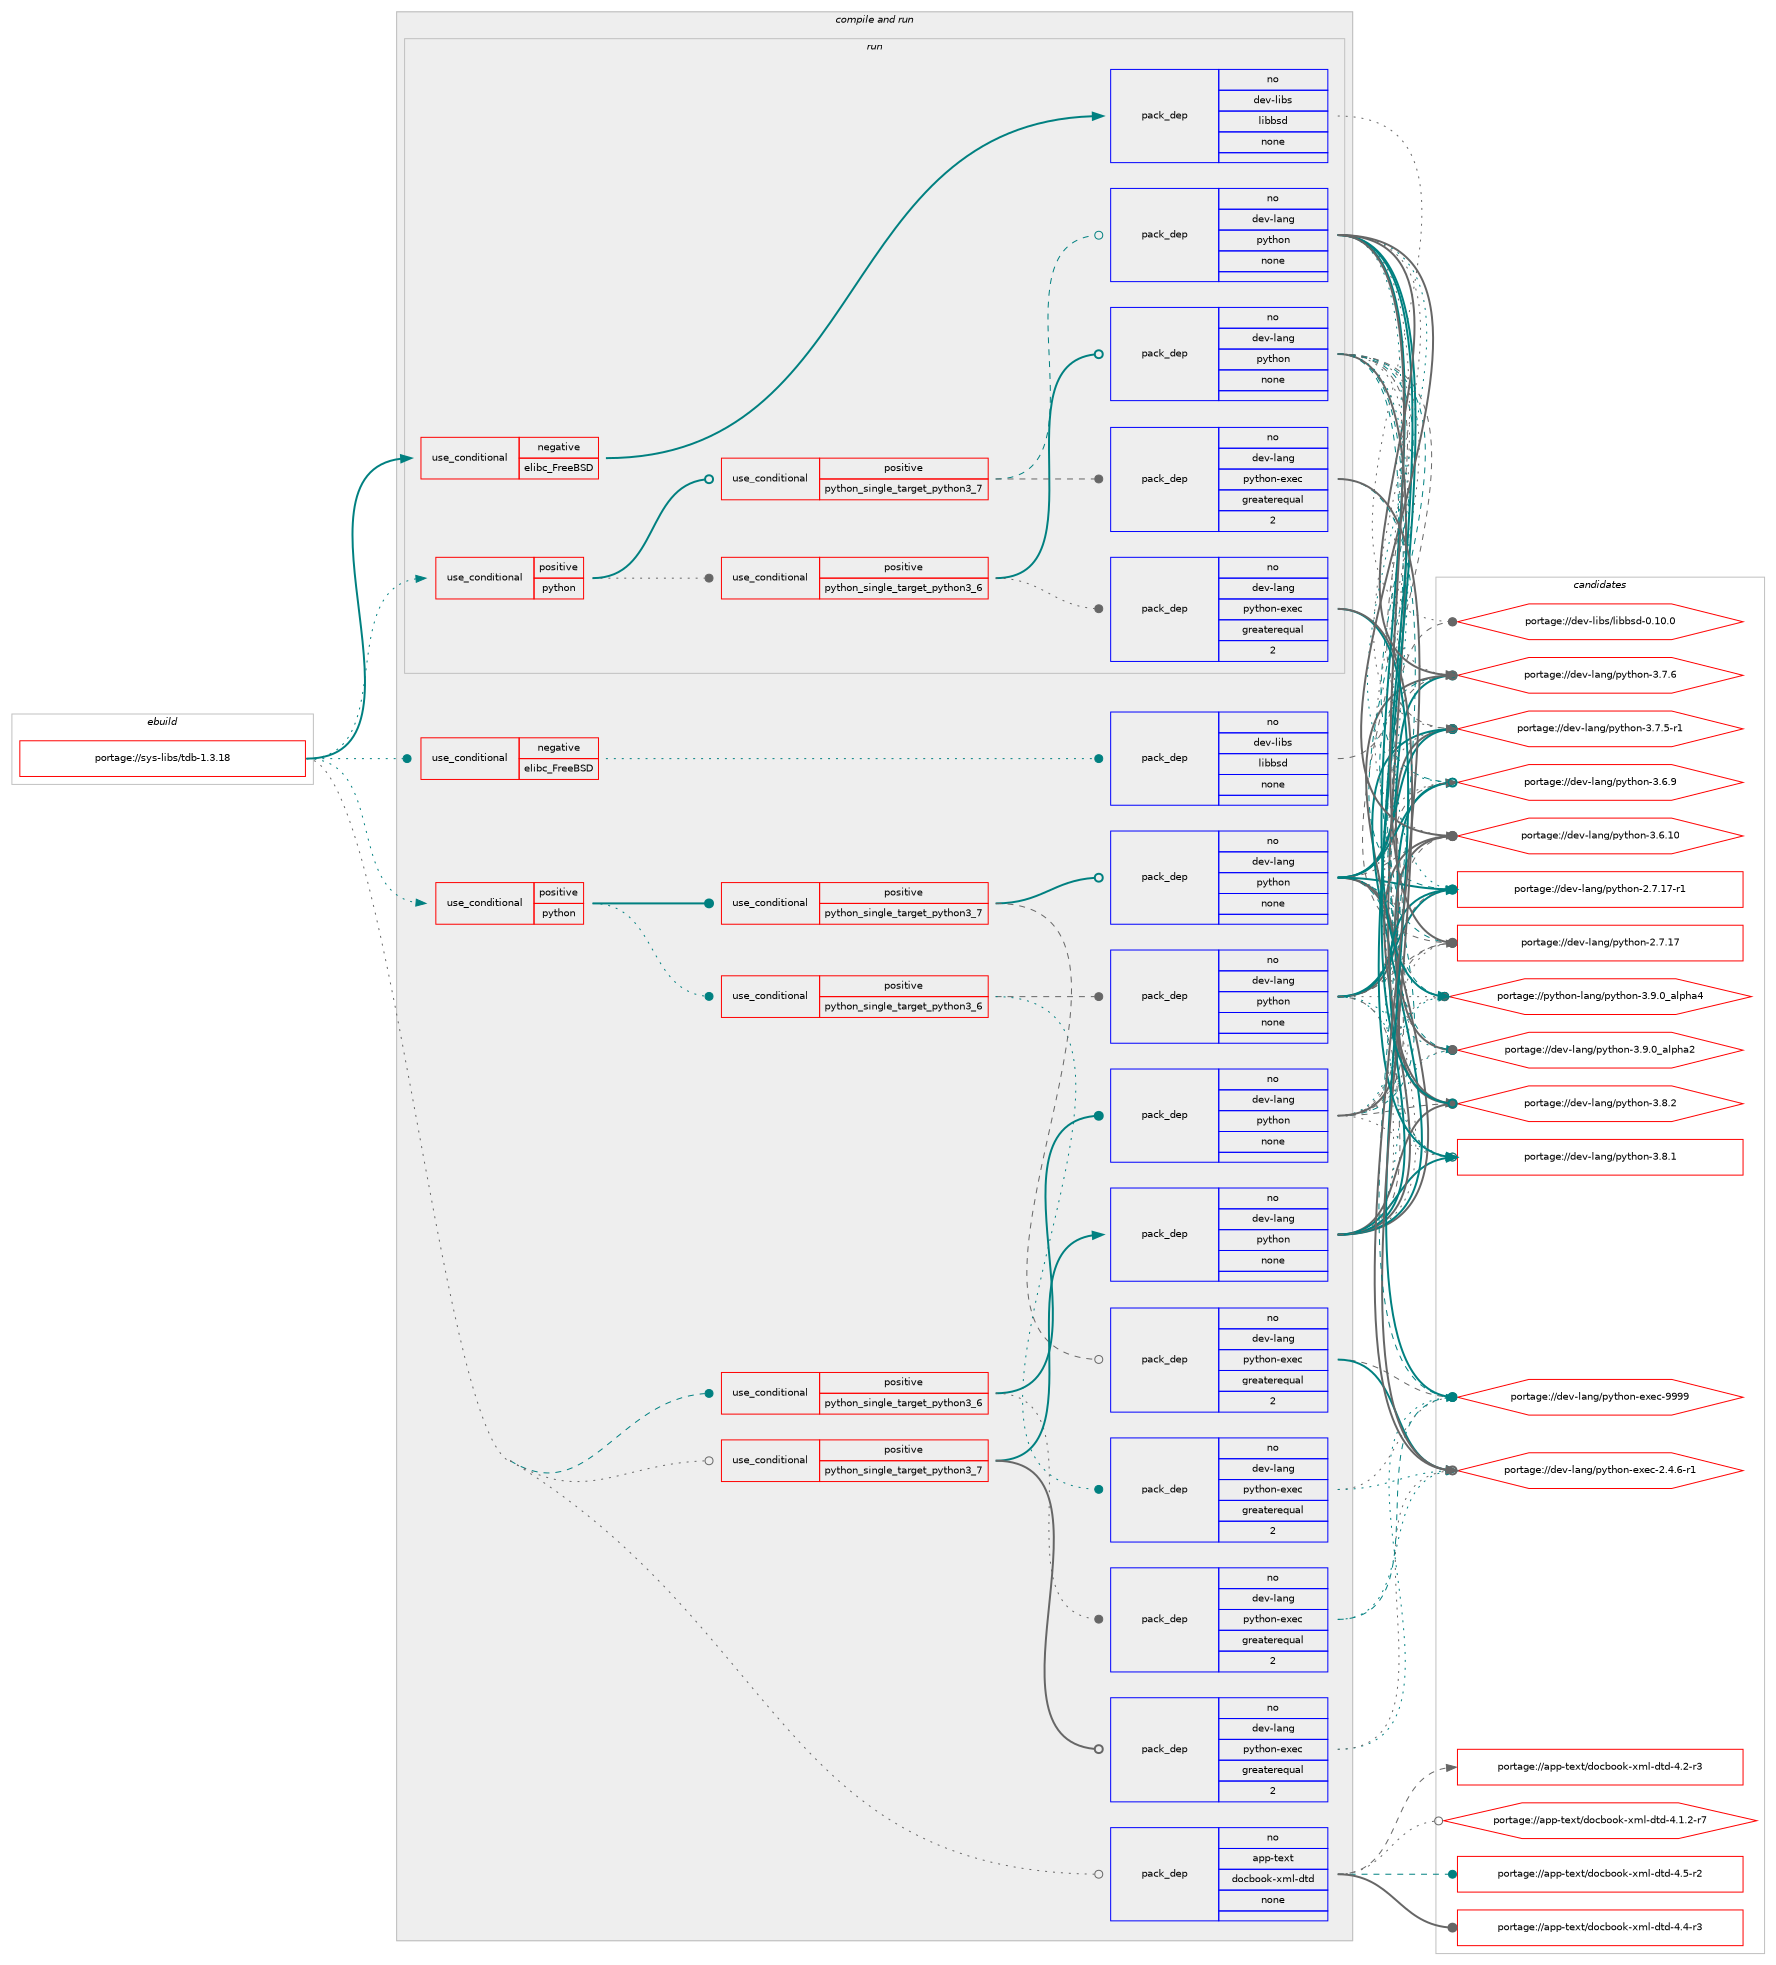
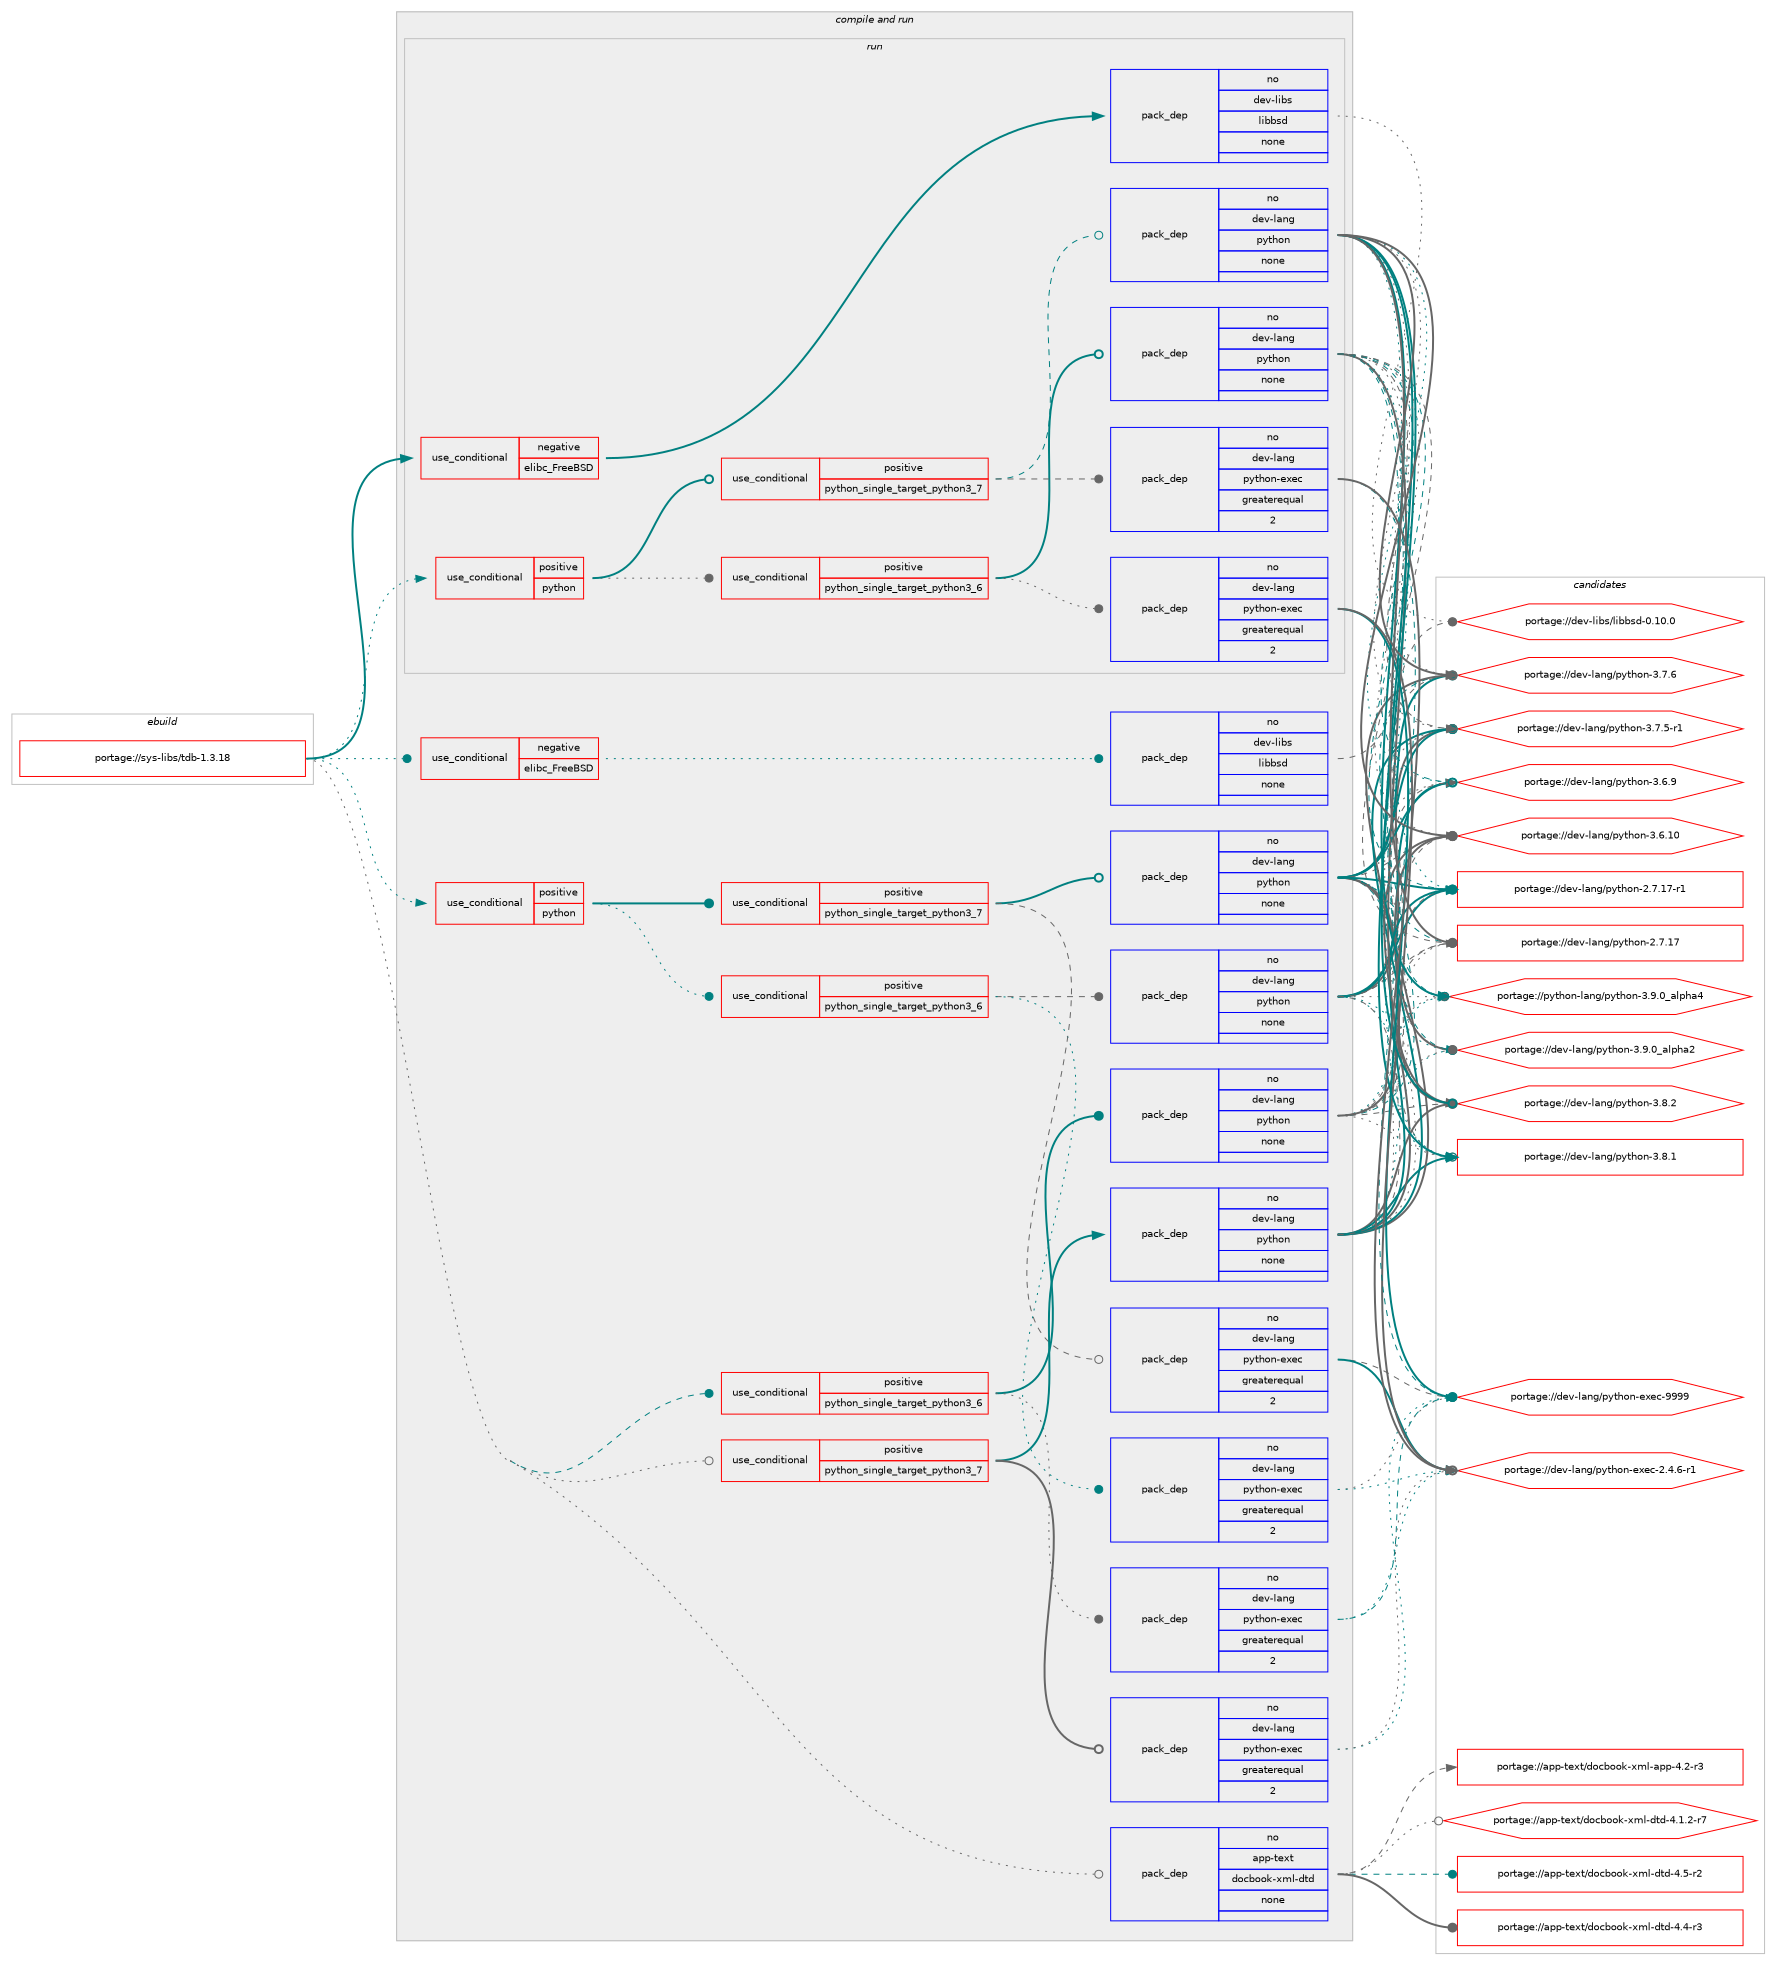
(1600, 1767) -> (1600, 1767)
